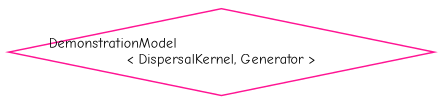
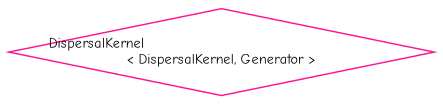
(221, 52) -> (221, 52)
